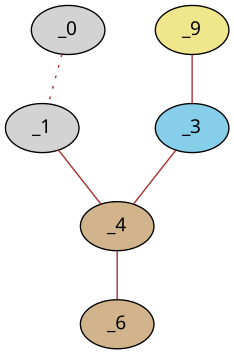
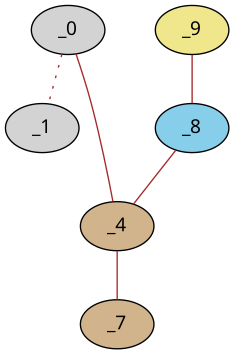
(192, 128) -> (192, 128)
(80, 177) -> (97, 127)
(117, 324) -> (117, 324)
